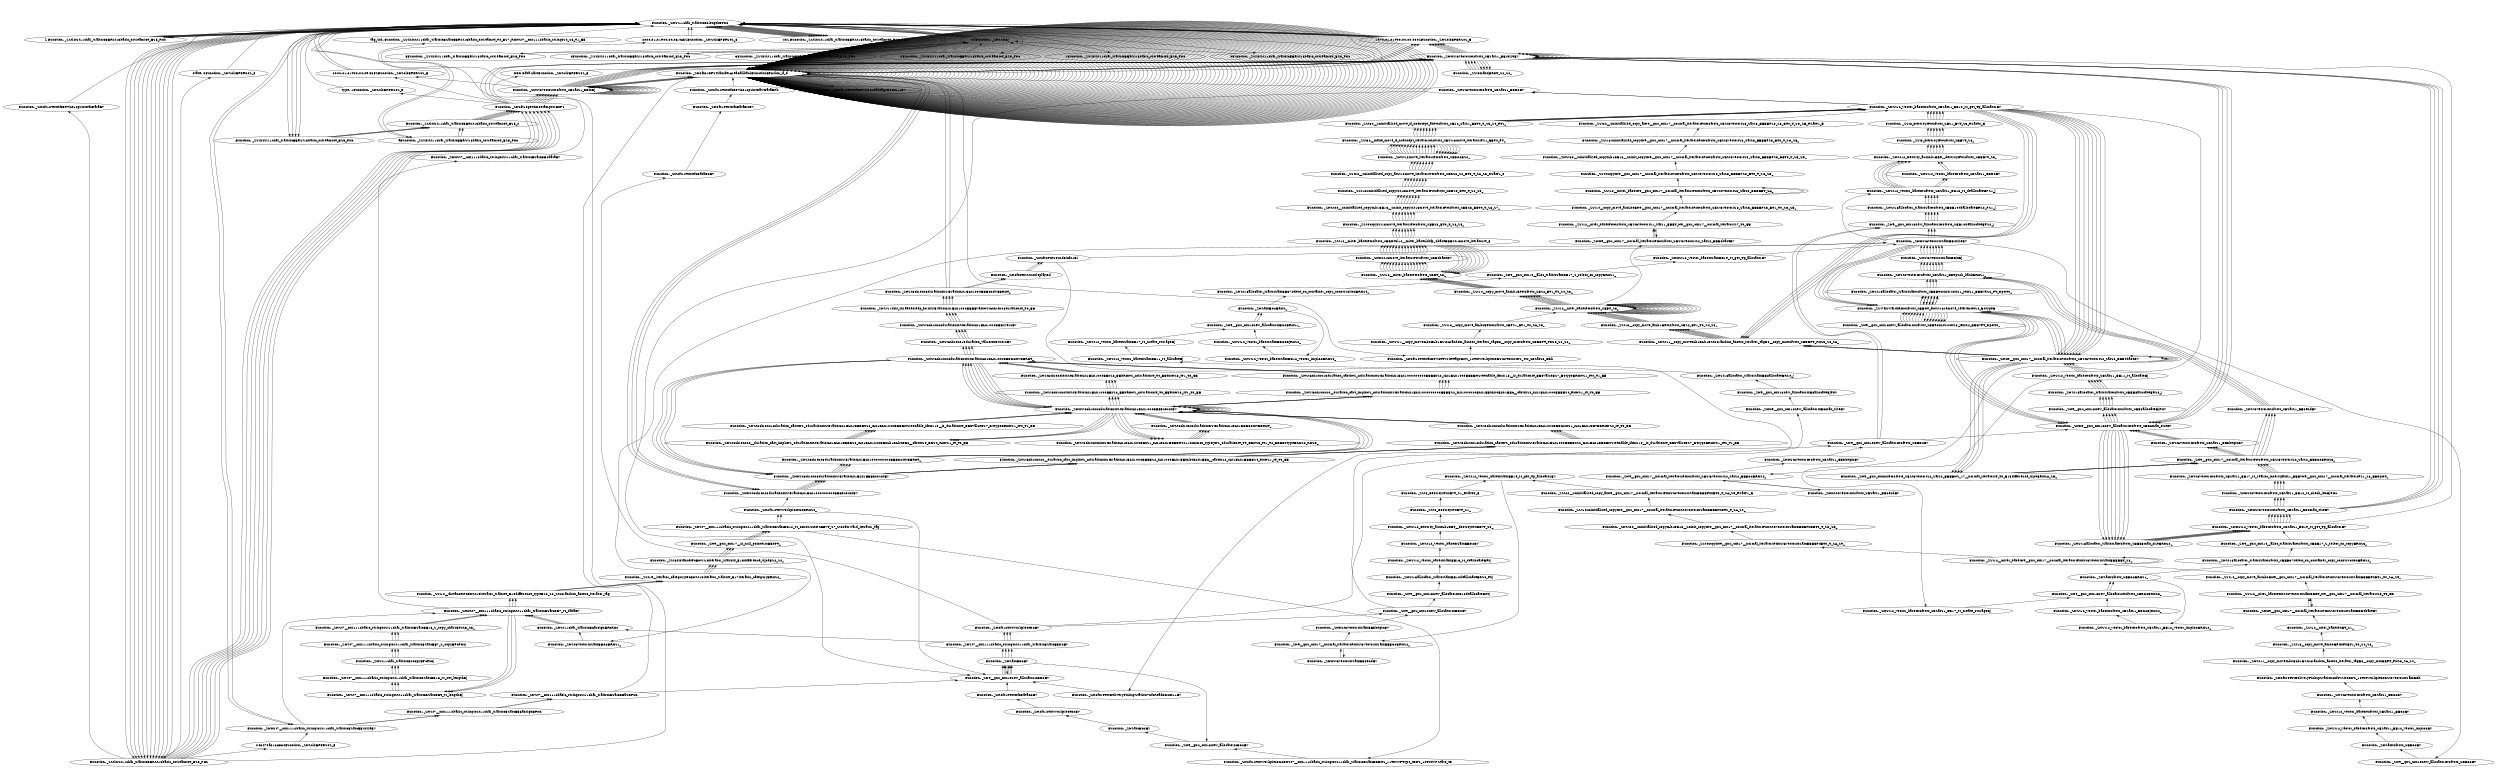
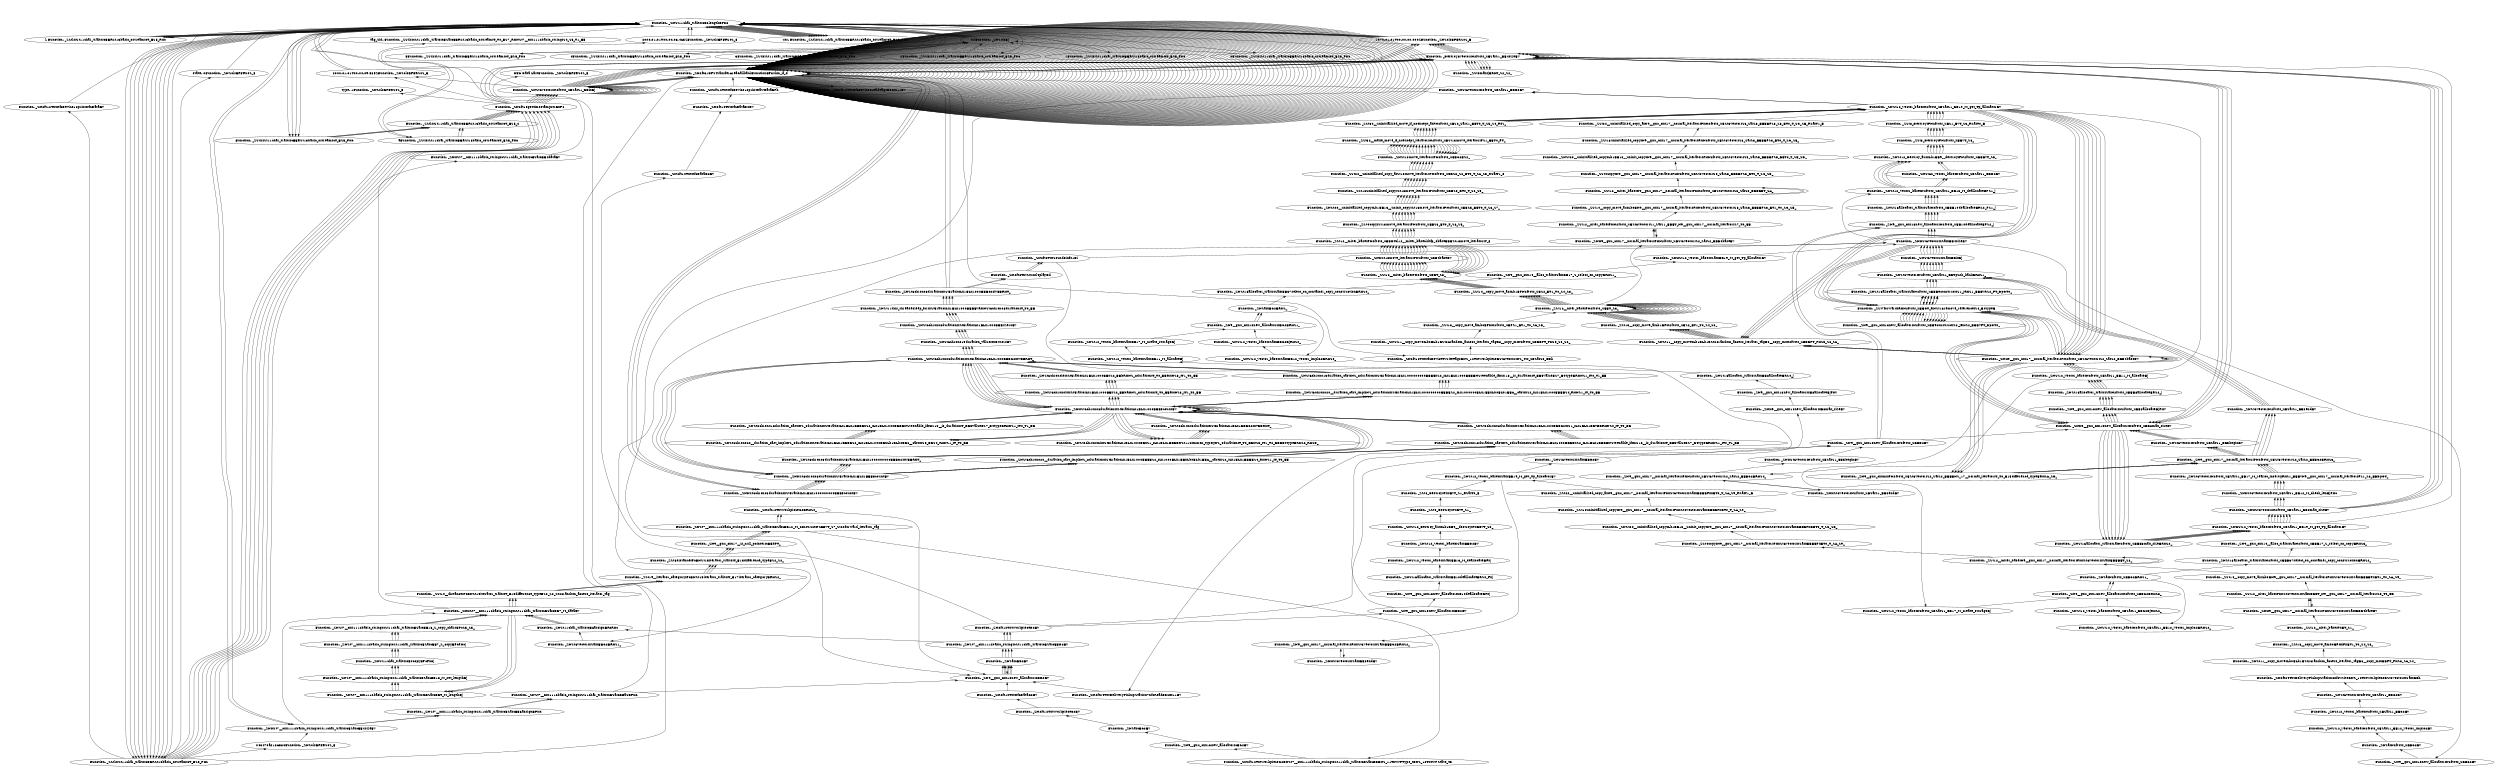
(436, 25) -> none
(1473, 57) -> (1473, 57)
(1951, 174) -> (1951, 174)
none -> (1567, 460)
(1352, 628) -> none
(2322, 637) -> none
(1144, 675) -> none
